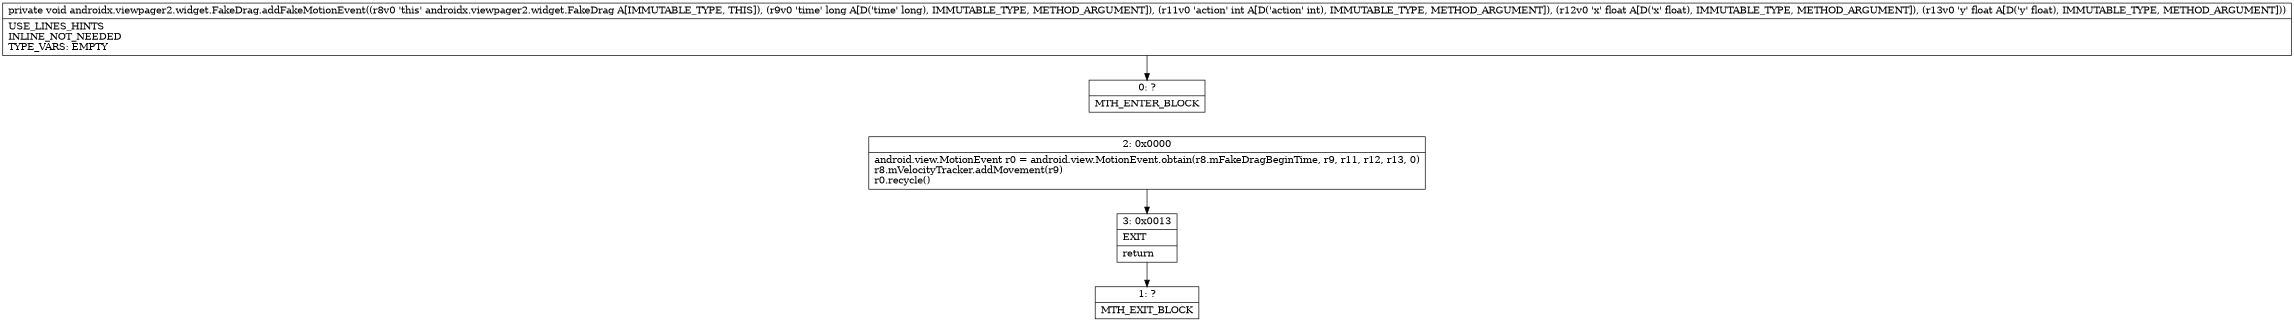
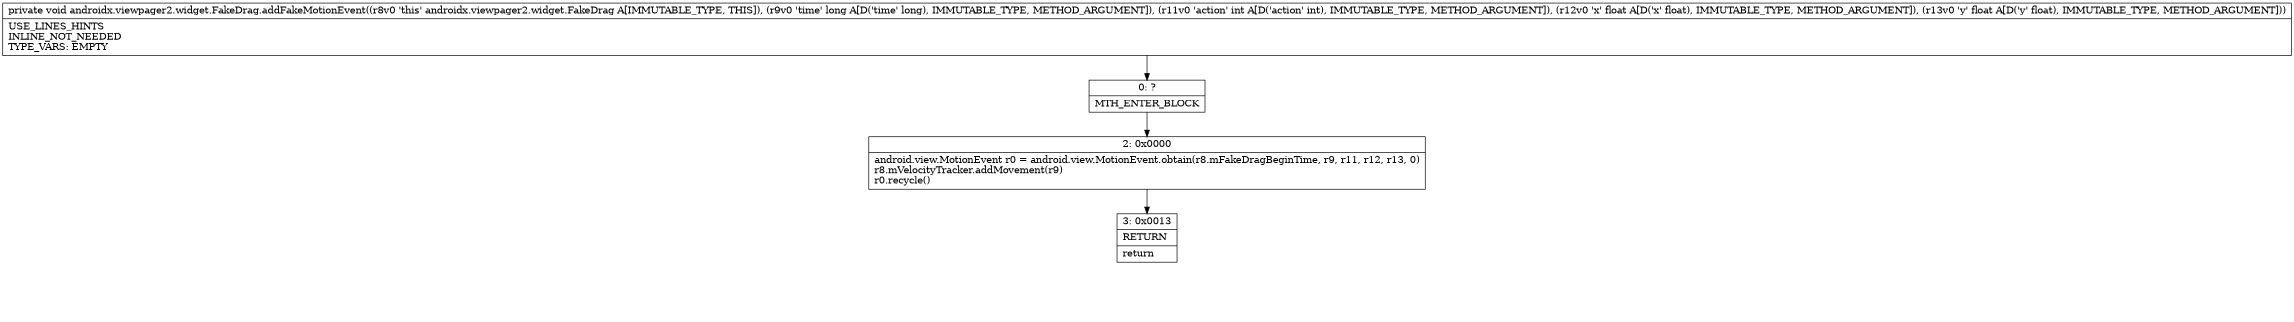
none -> (1147, 121)
(1134, 237) -> (1145, 237)
(1147, 303) -> none
